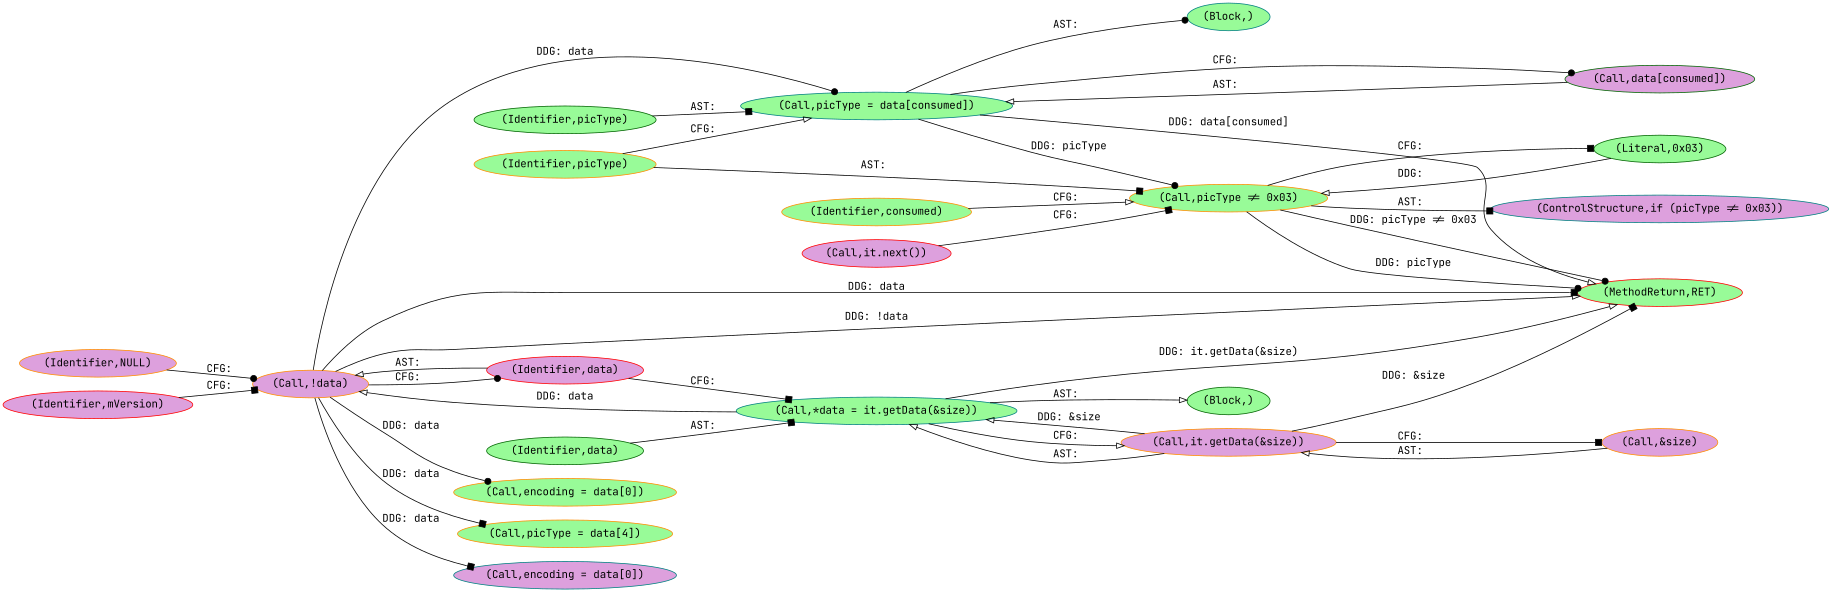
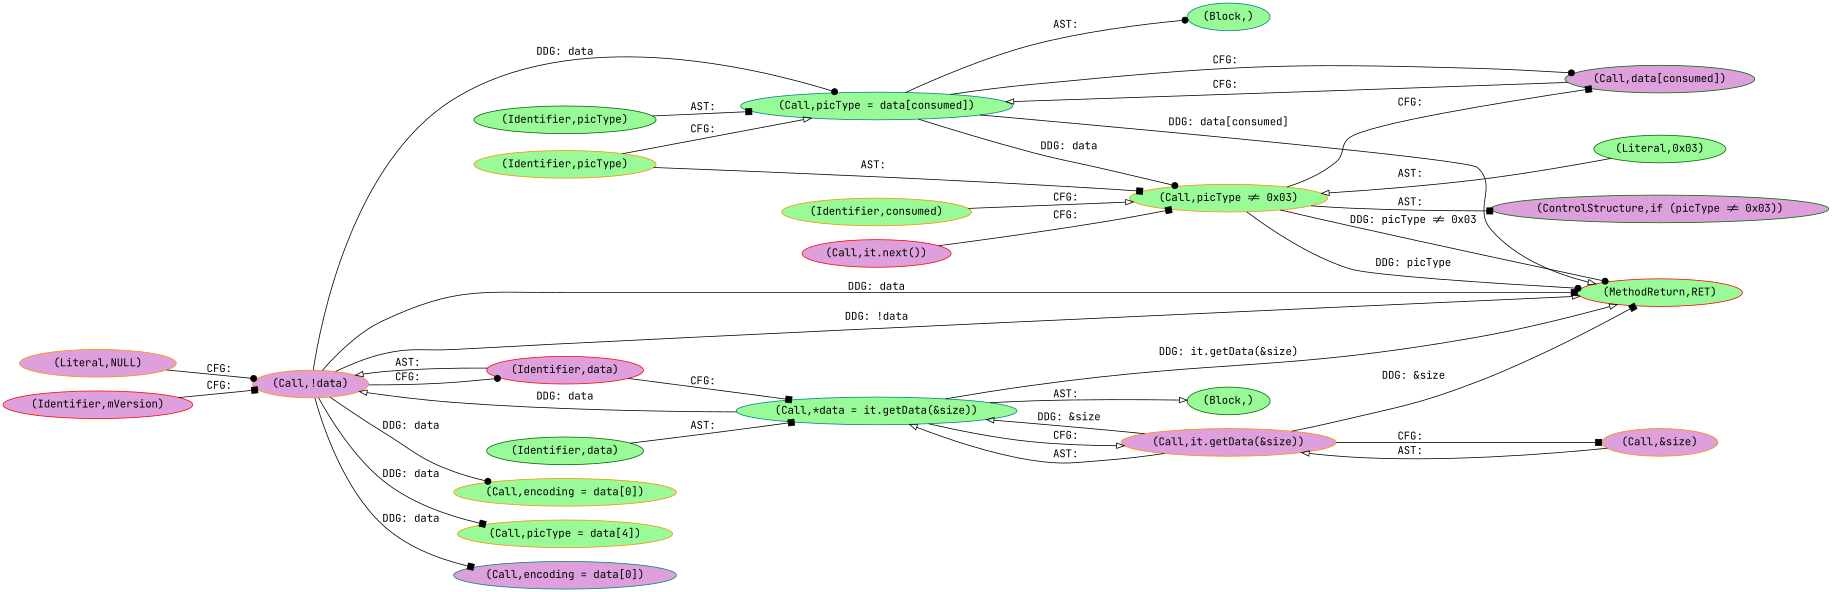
(1229, 85) -> (1229, 85)
(1069, 146) -> (1069, 146)
(1441, 154) -> (1424, 117)
(1414, 174) -> (1414, 174)
(1660, 209) -> (1660, 209)
(98, 363) -> (98, 363)
